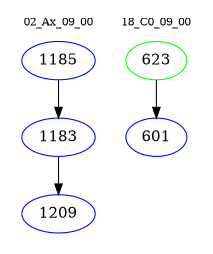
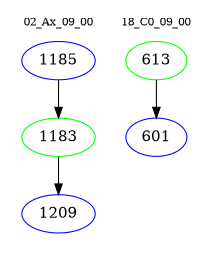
(156, 61) -> (156, 61)
(59, 137) -> (59, 137)
